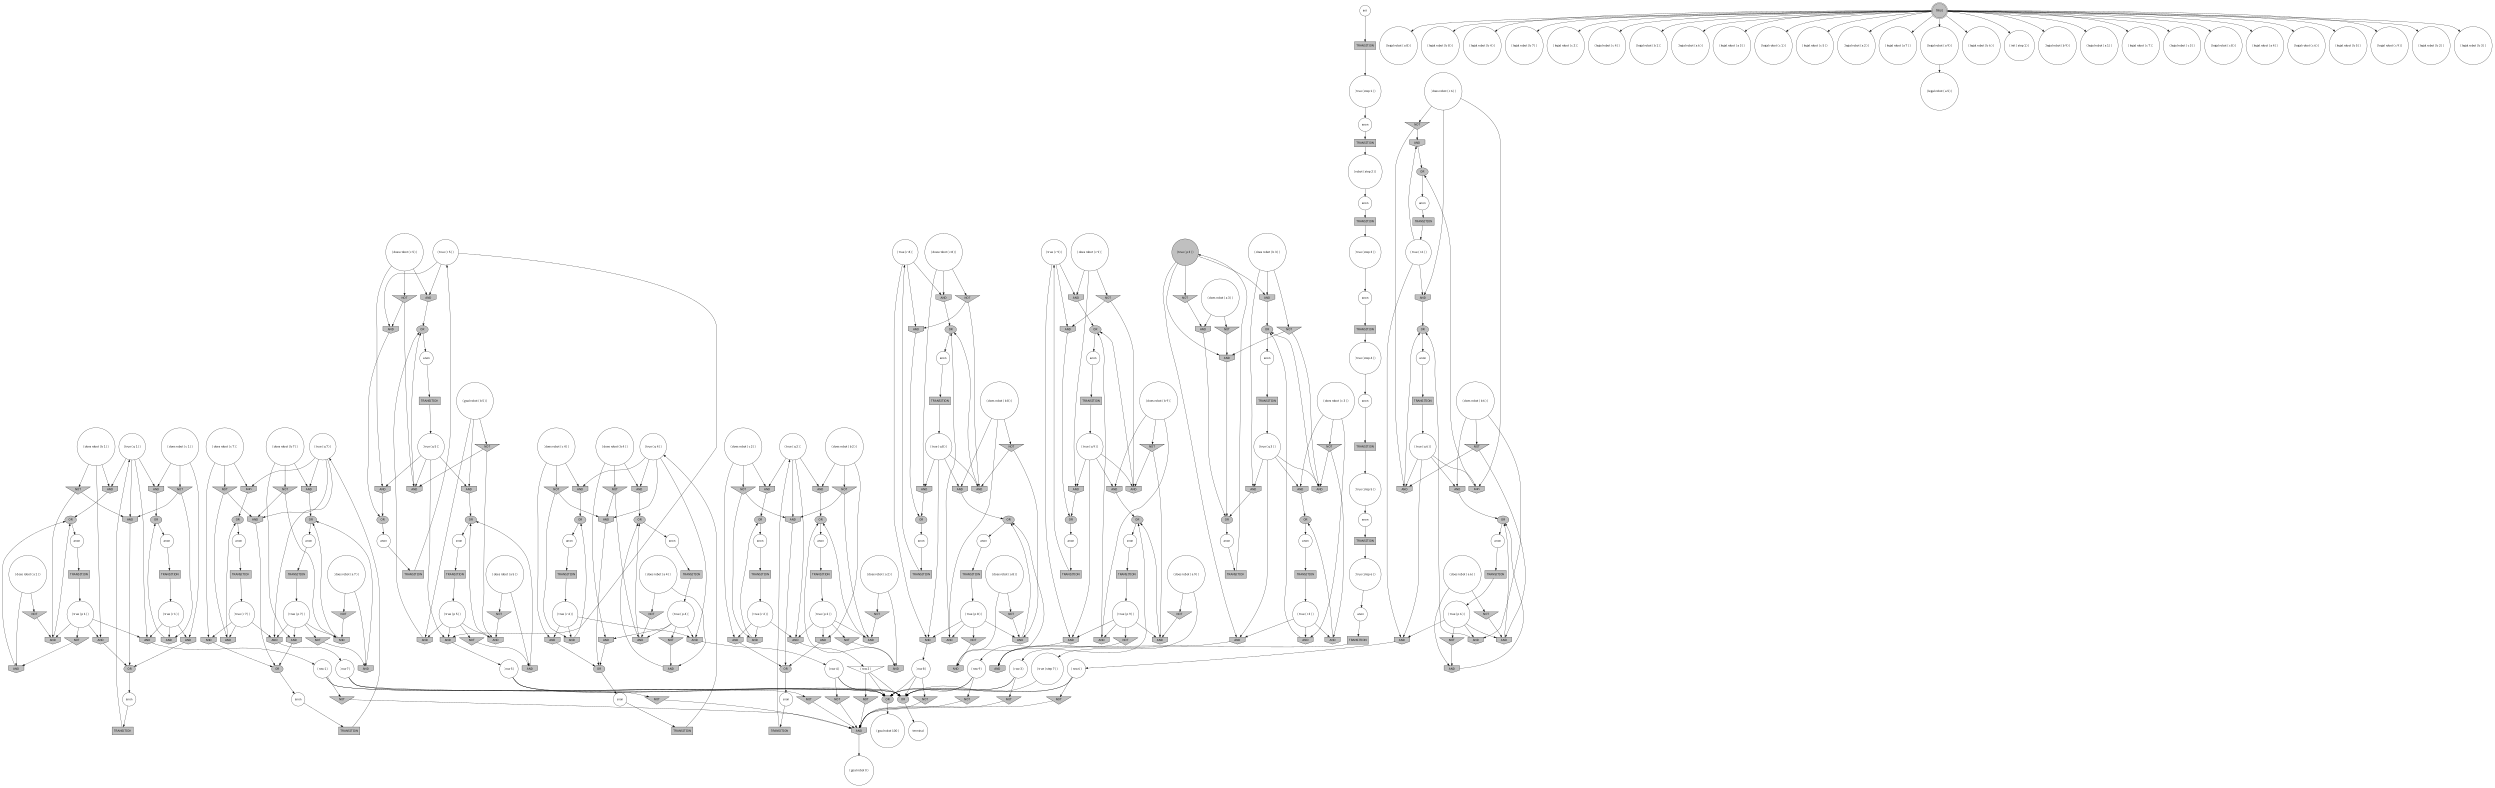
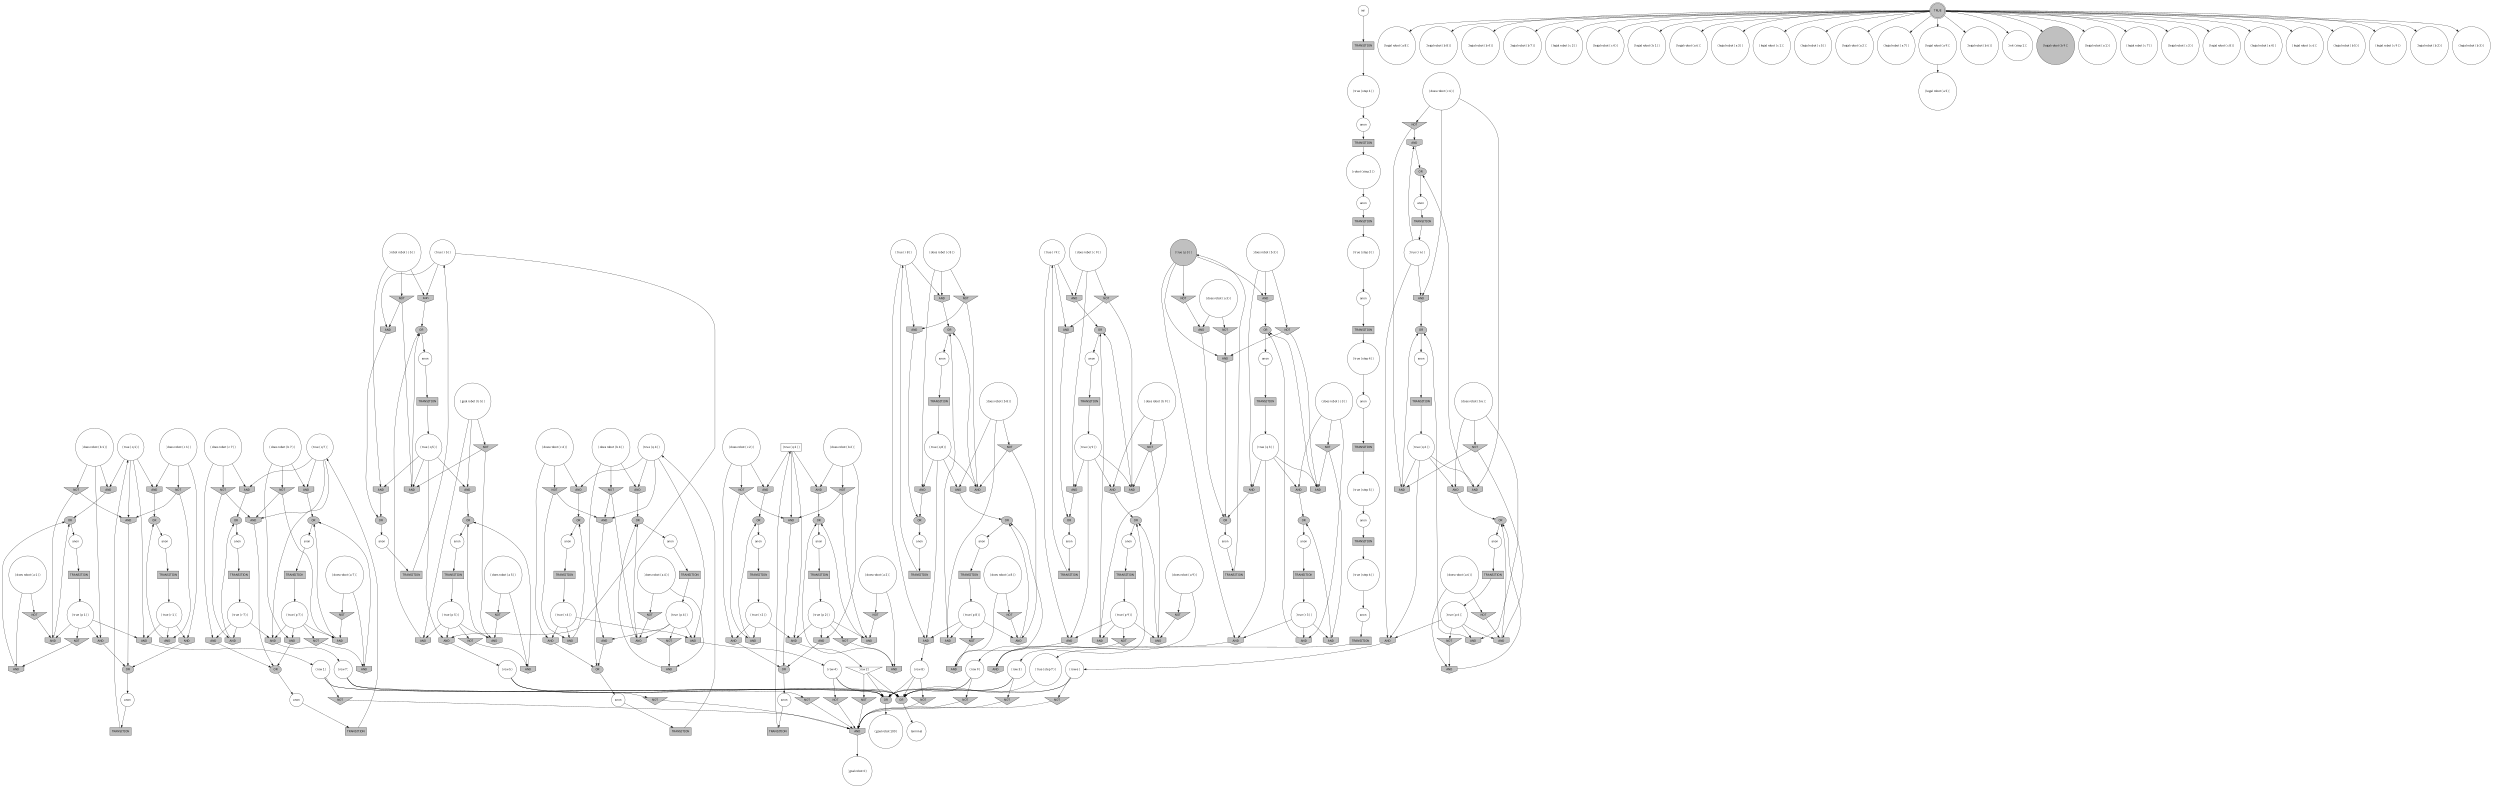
(2057, 46) -> (2056, 46)
(405, 252) -> (402, 253)
(793, 447) -> (791, 447)
